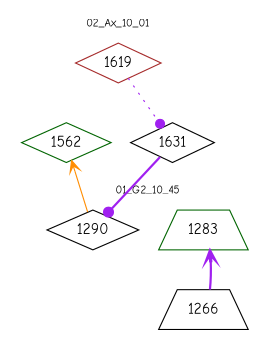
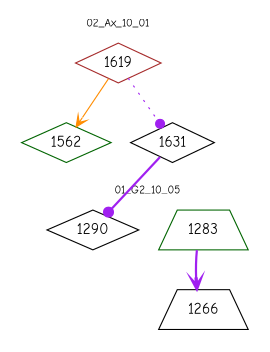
(148, 191) -> (148, 191)
(81, 192) -> (95, 98)
(211, 275) -> (196, 264)
